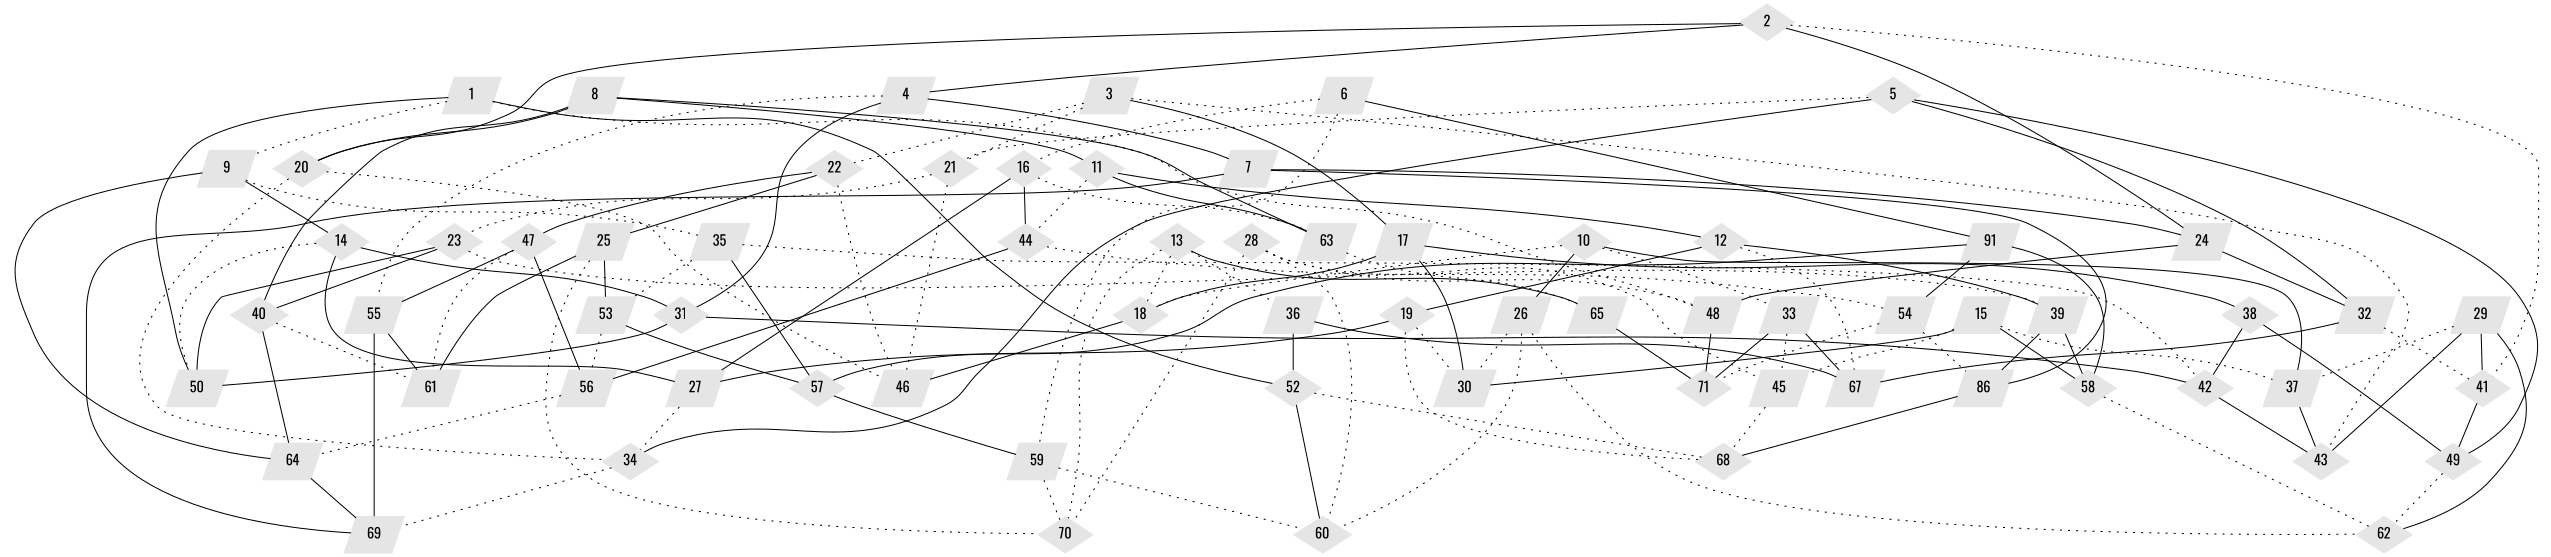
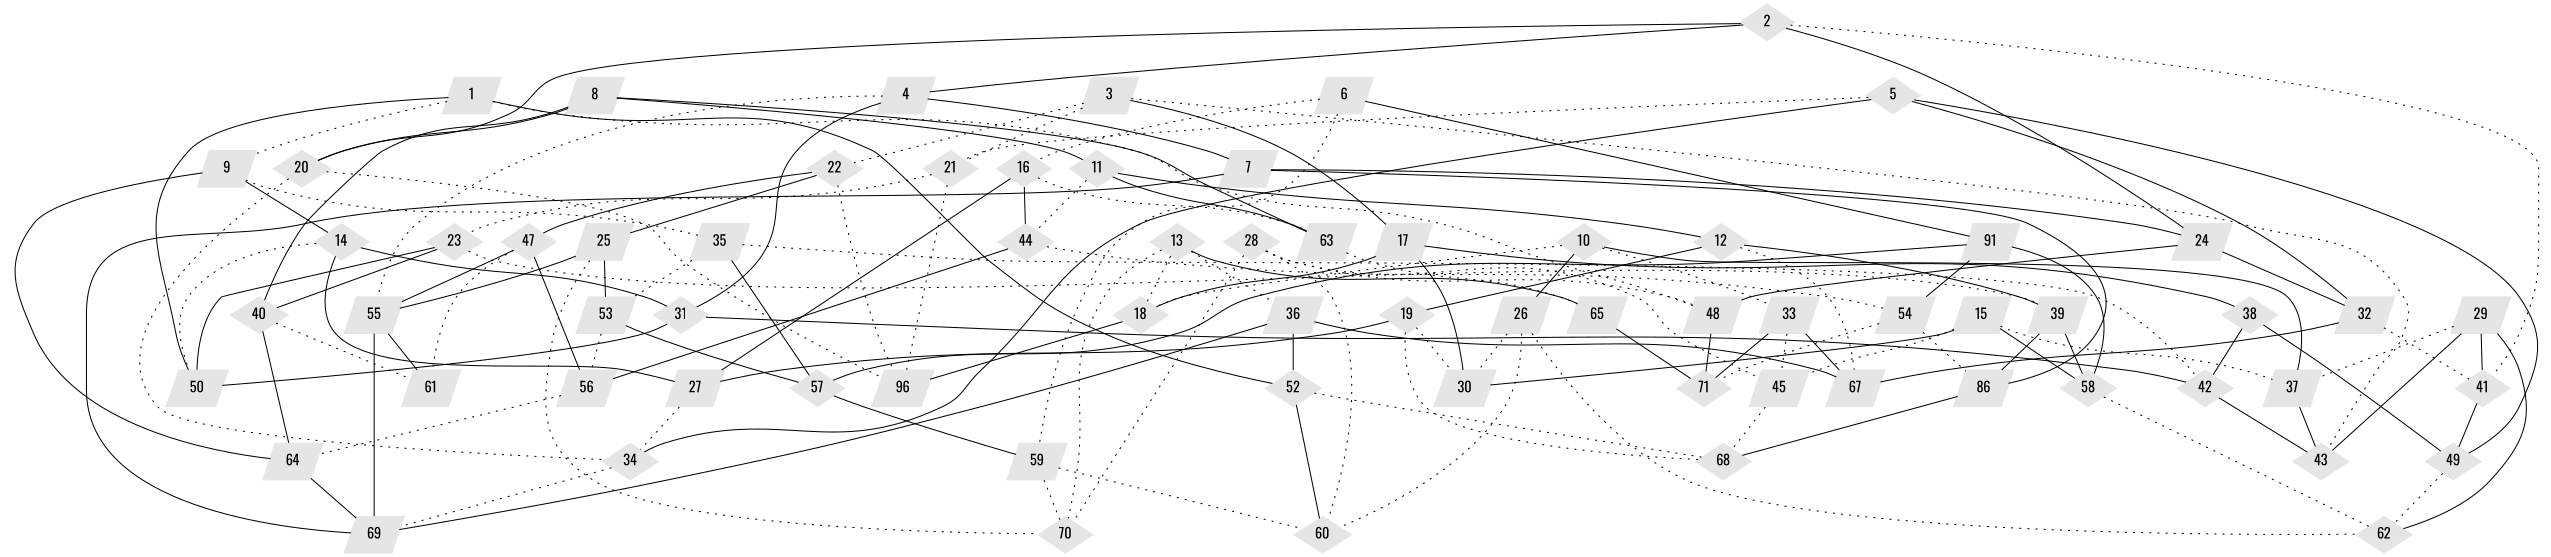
(495, 297) -> (489, 285)
(903, 388) -> (903, 388)
none -> (837, 443)
